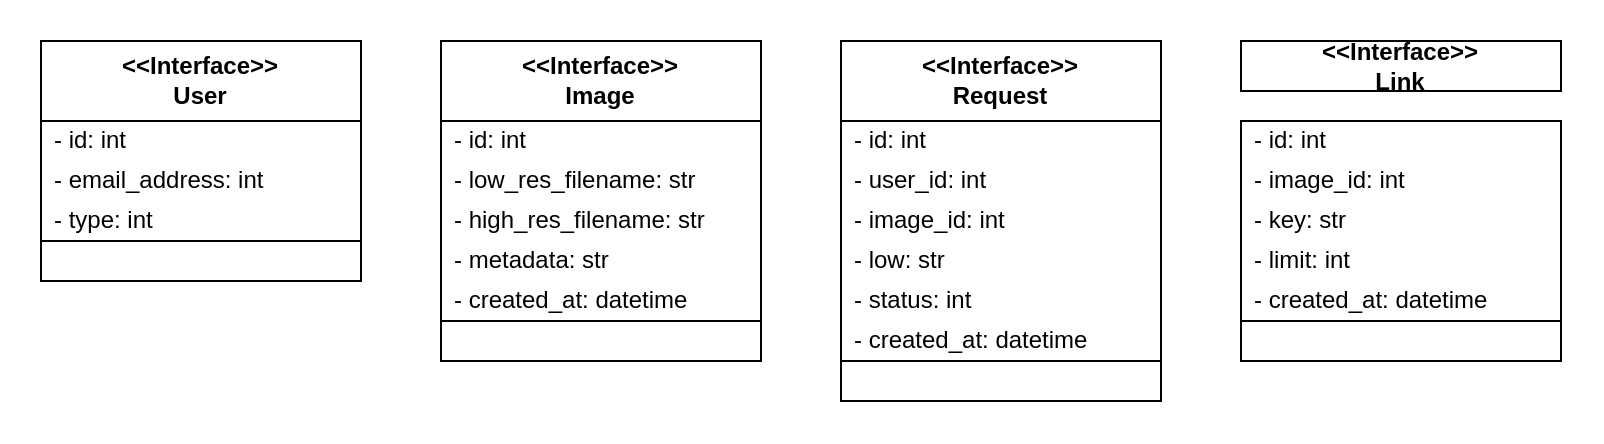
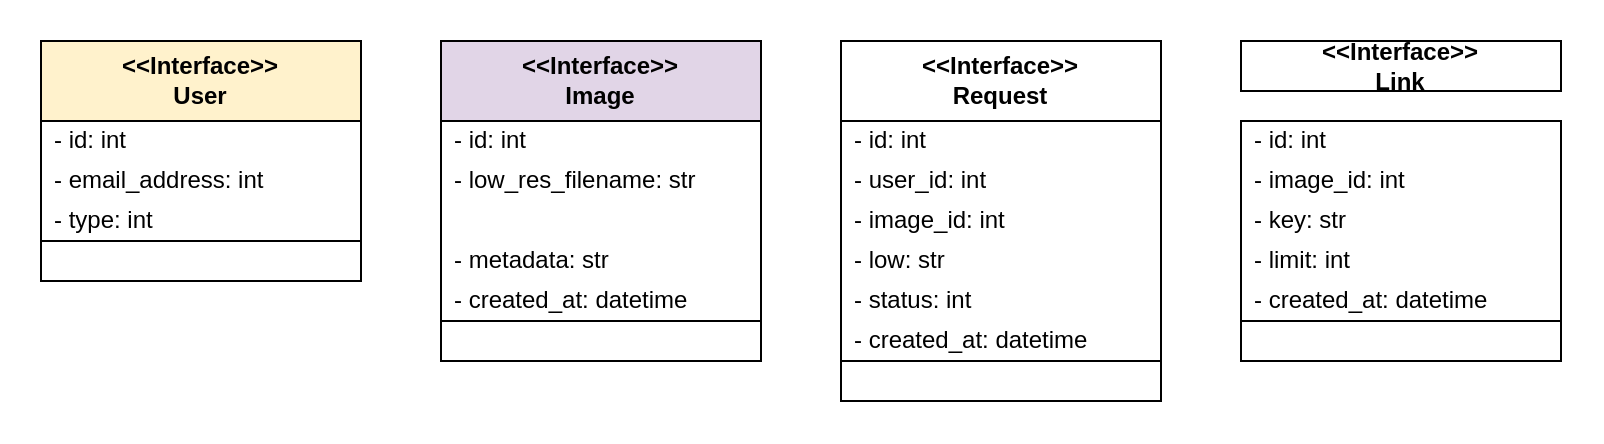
(201, 81) -> (201, 81)
(601, 81) -> (601, 81)
(601, 221) -> none
